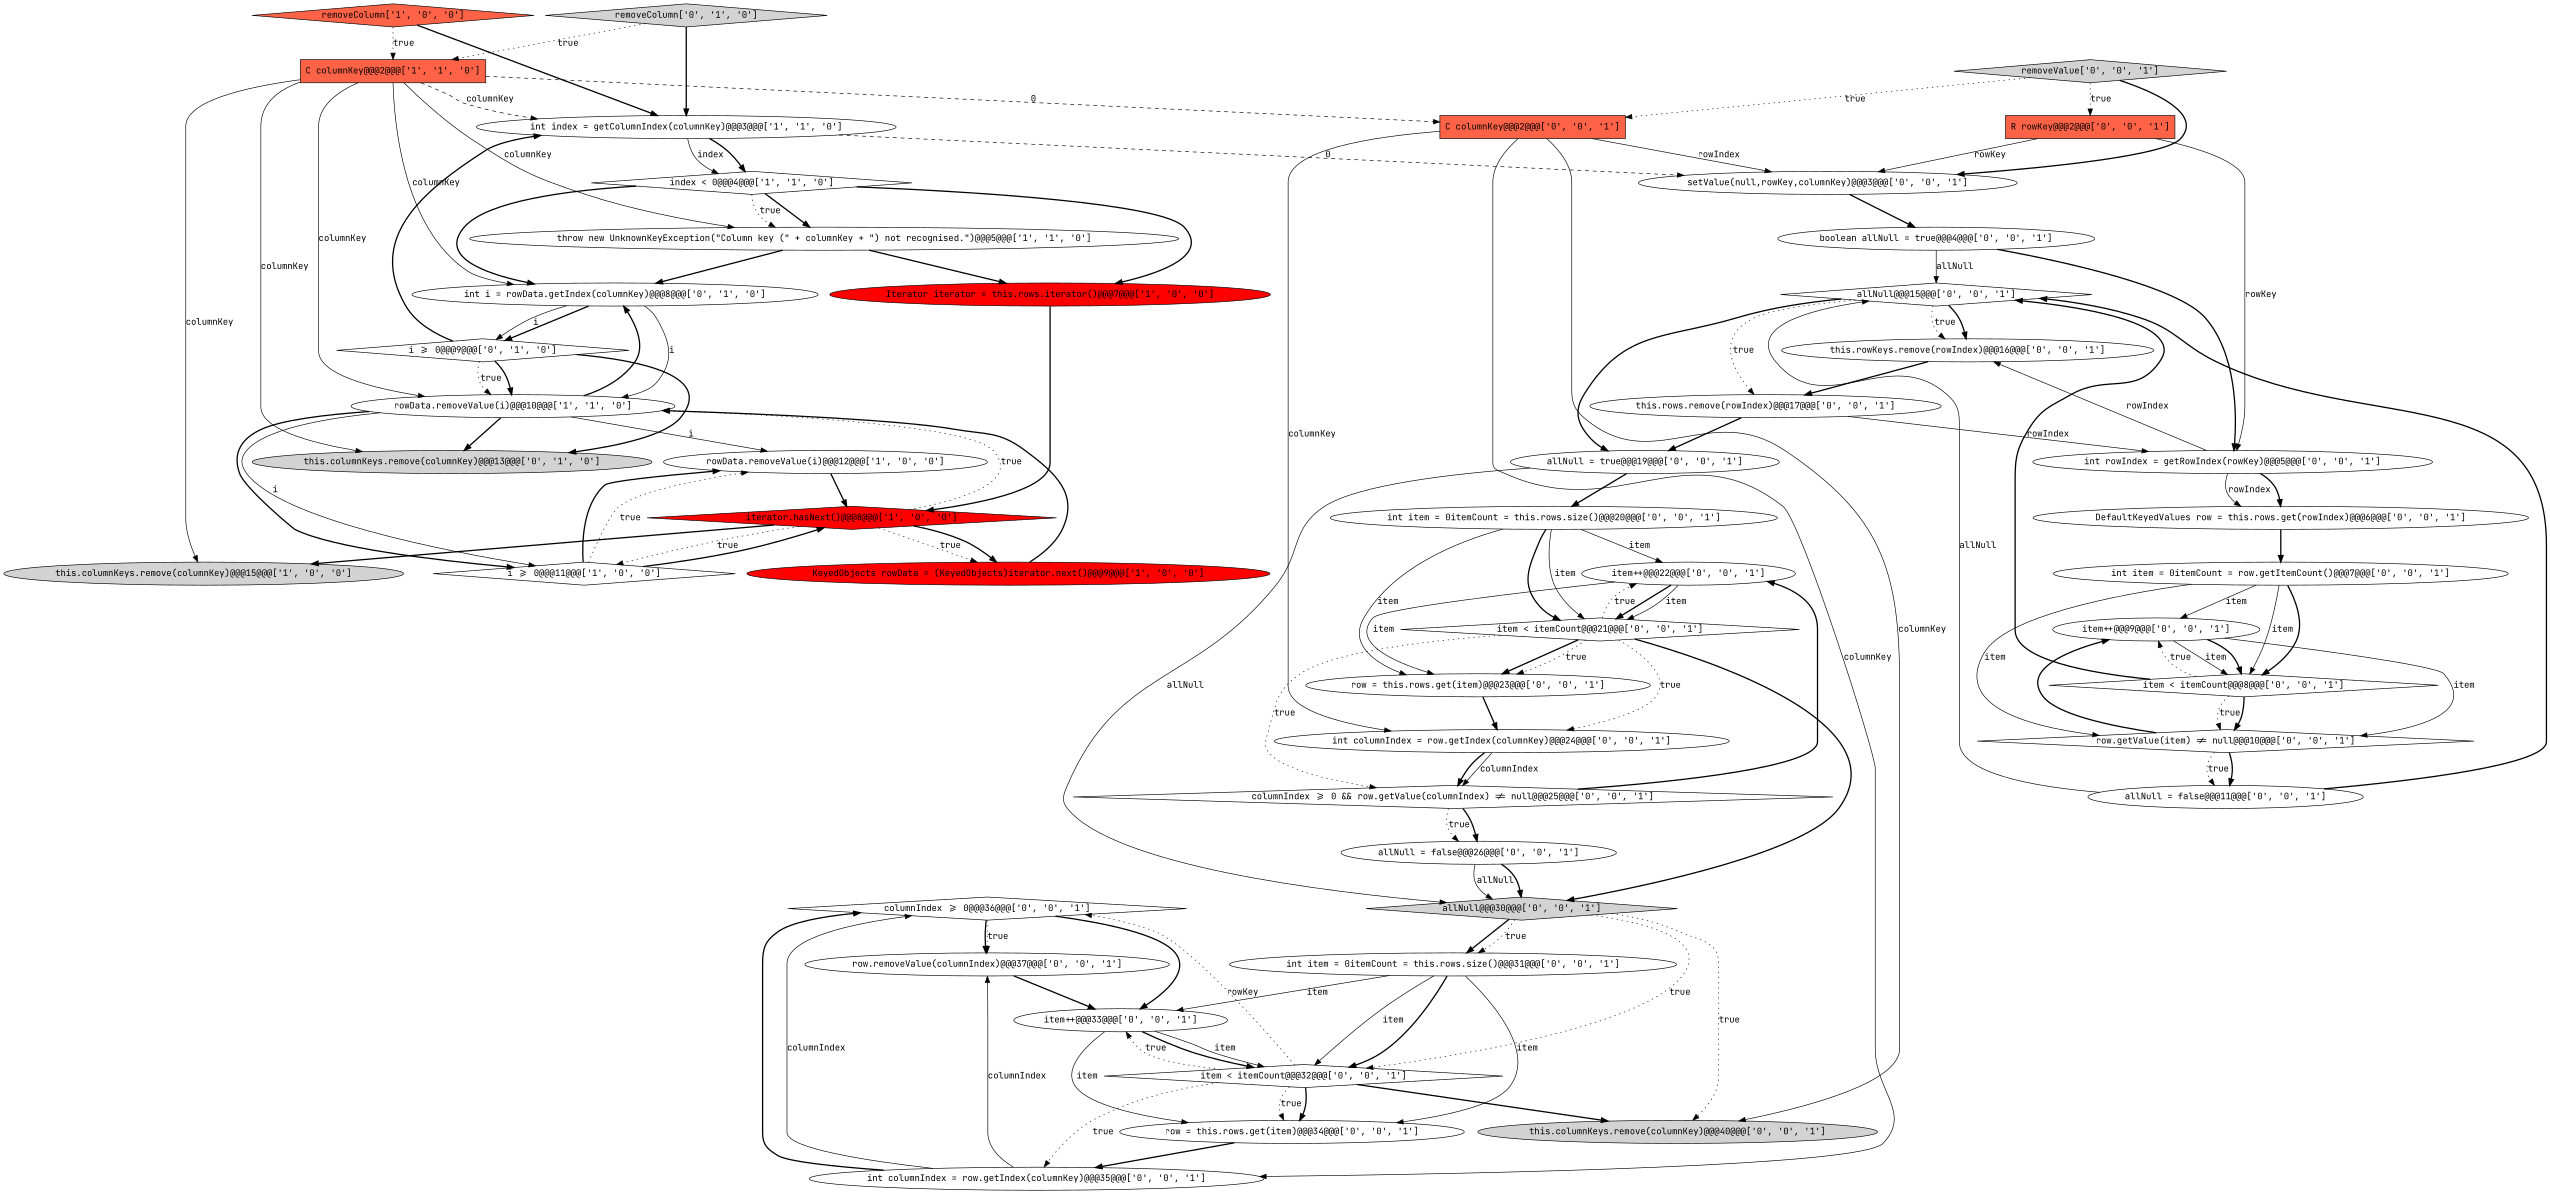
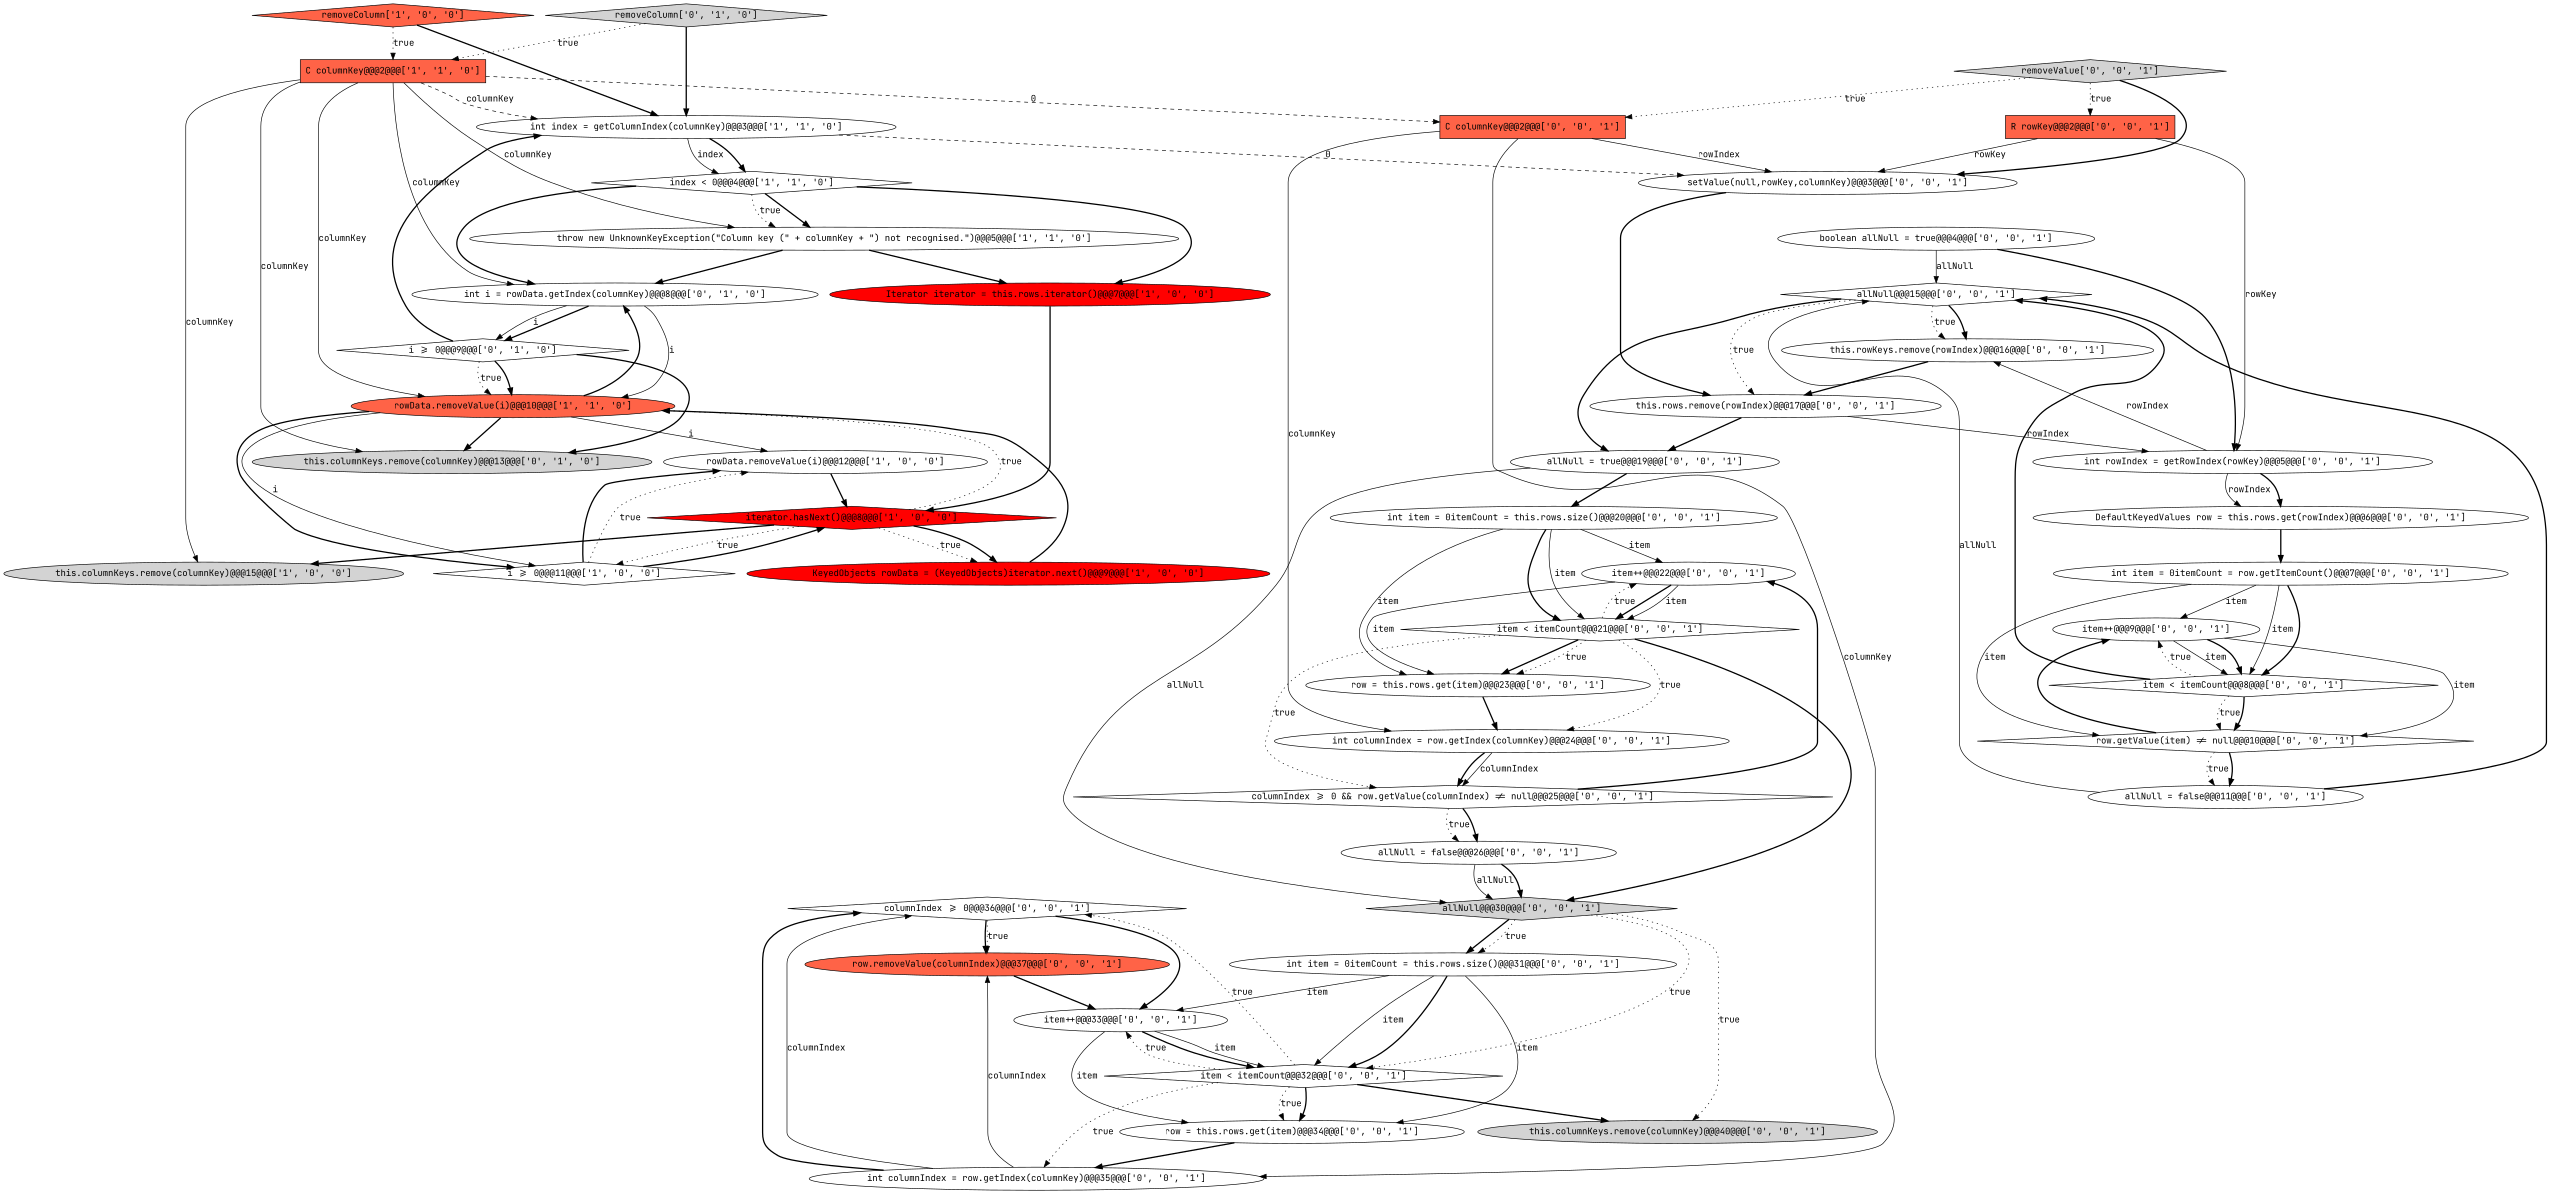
(1879, 209) -> (1621, 283)
(513, 406) -> (513, 406)
(1885, 568) -> none
(987, 964) -> (987, 964)
(1243, 992) -> (1243, 992)
